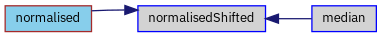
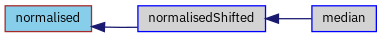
(108, 10) -> (121, 27)
